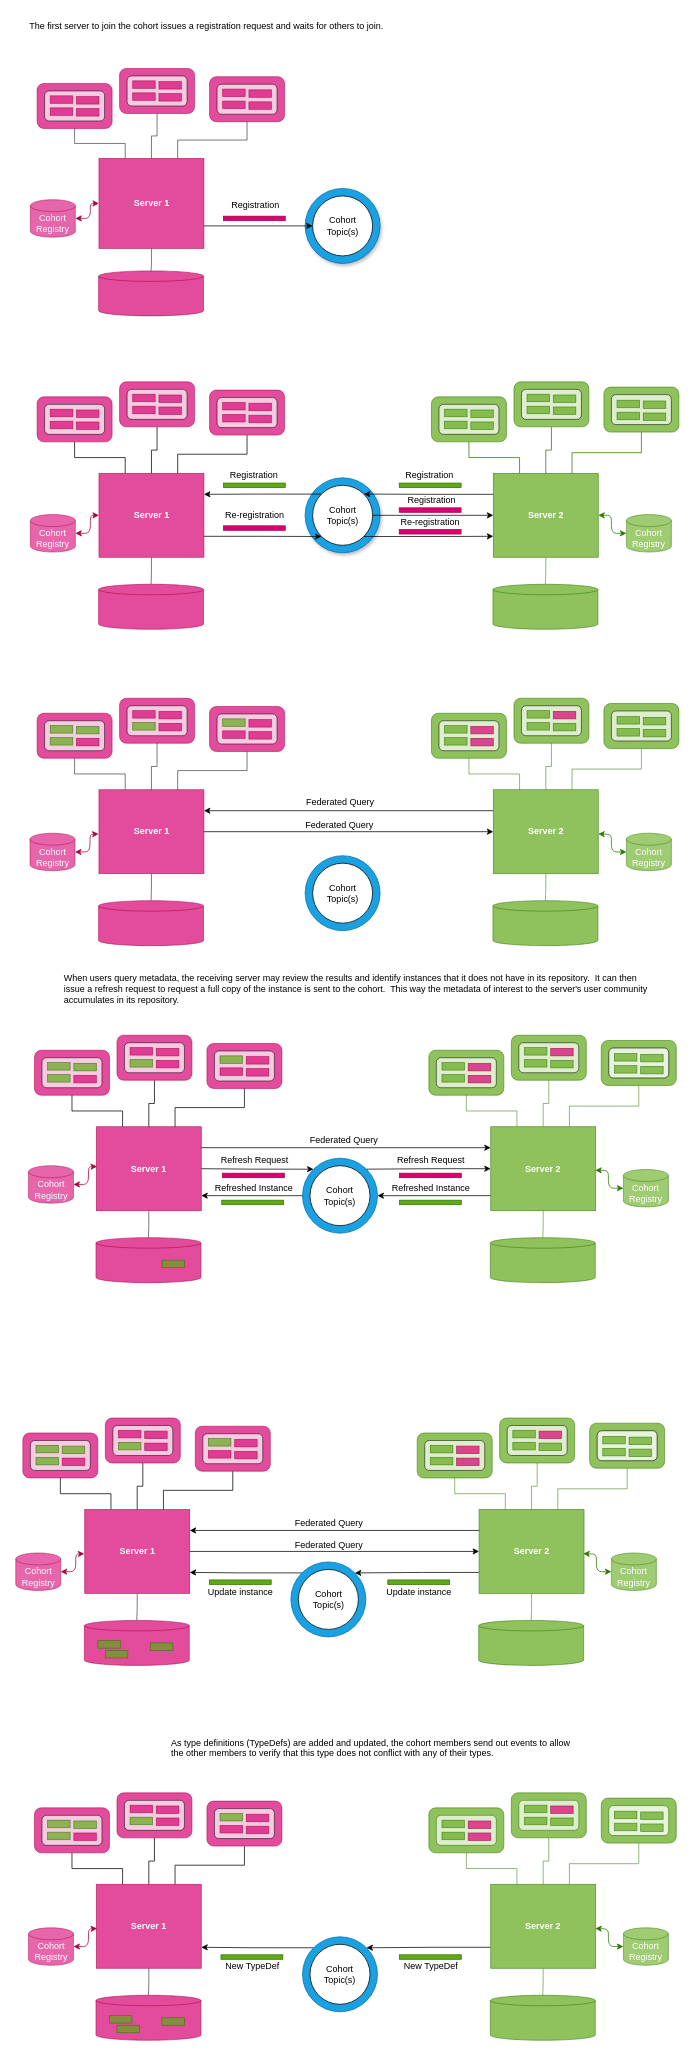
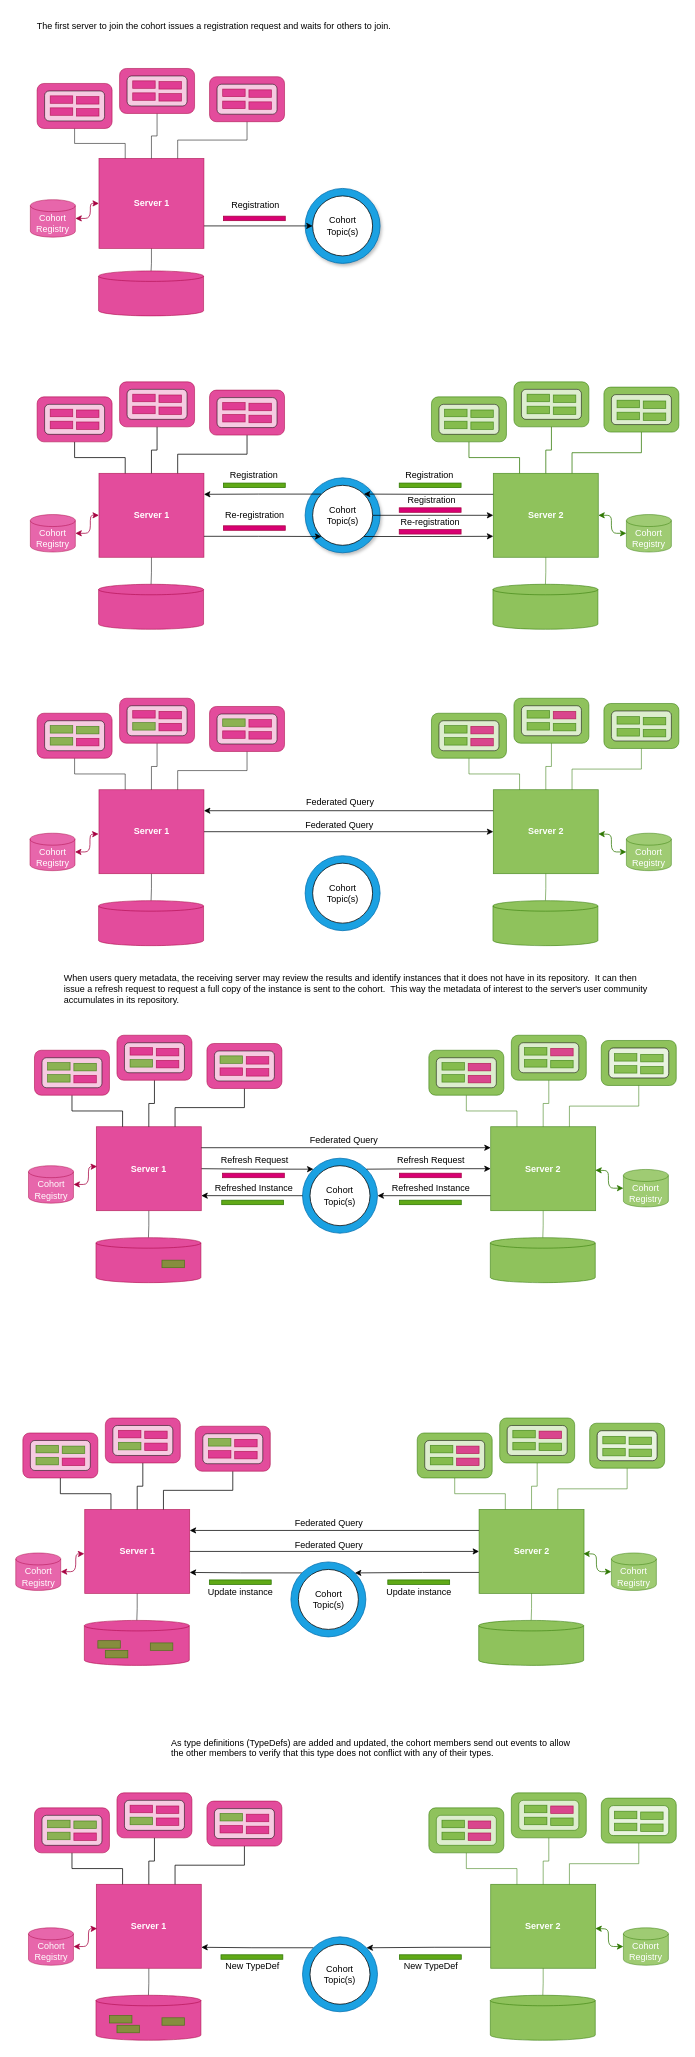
(234, 27) -> (242, 27)
